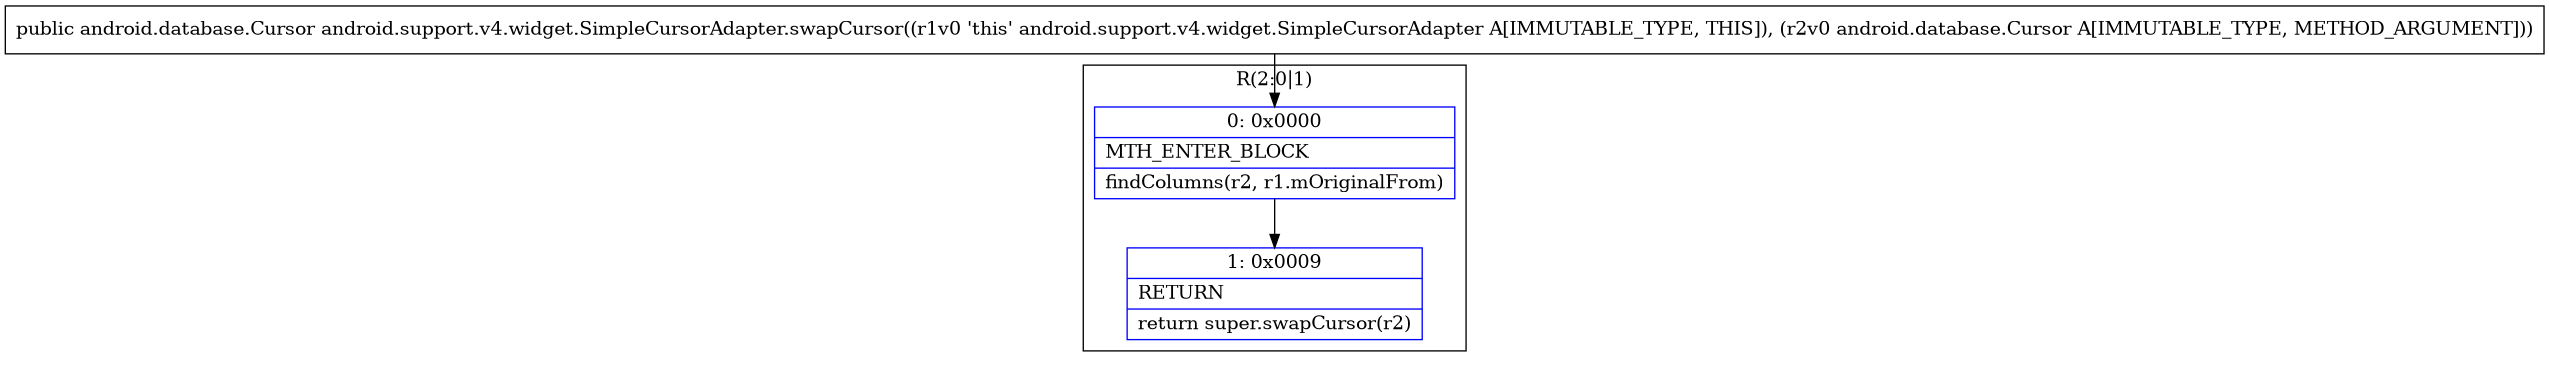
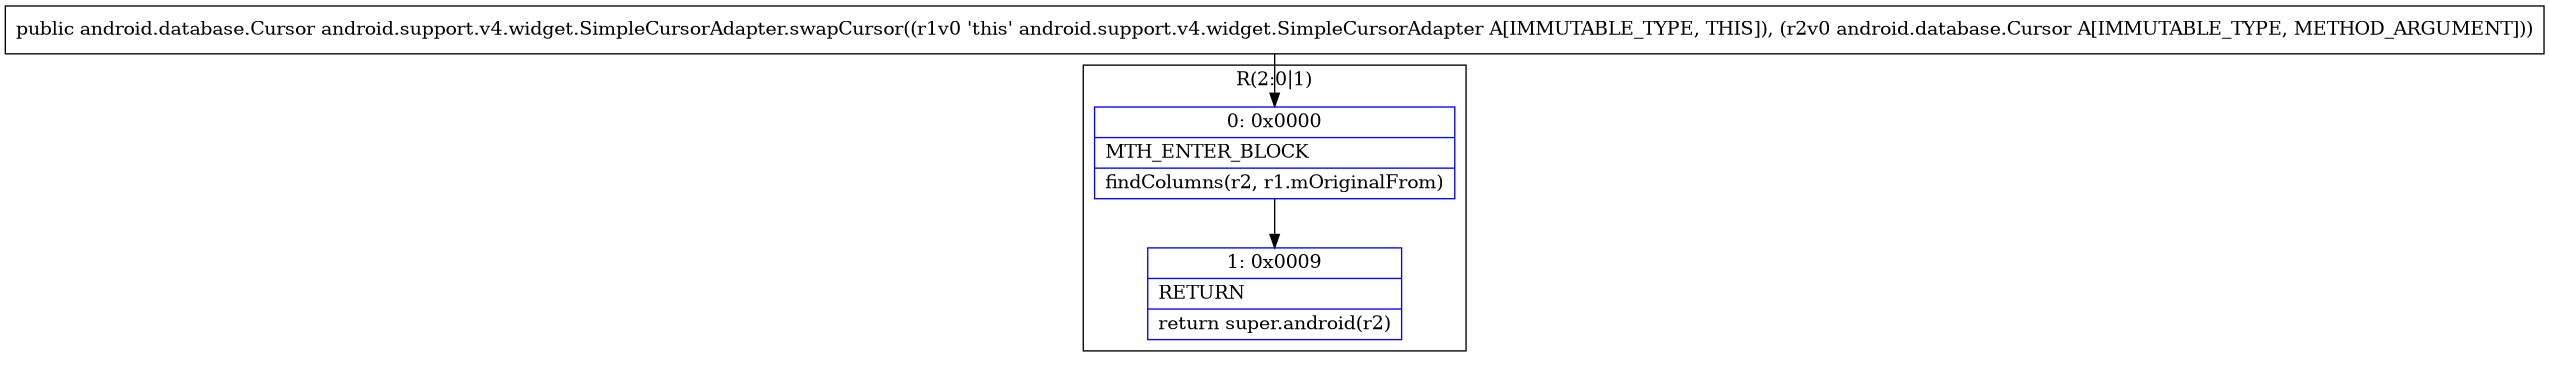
(1275, 324) -> (1275, 324)
